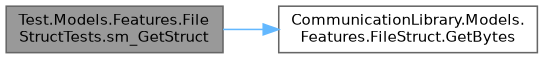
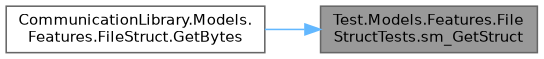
(243, 29) -> (285, 29)
